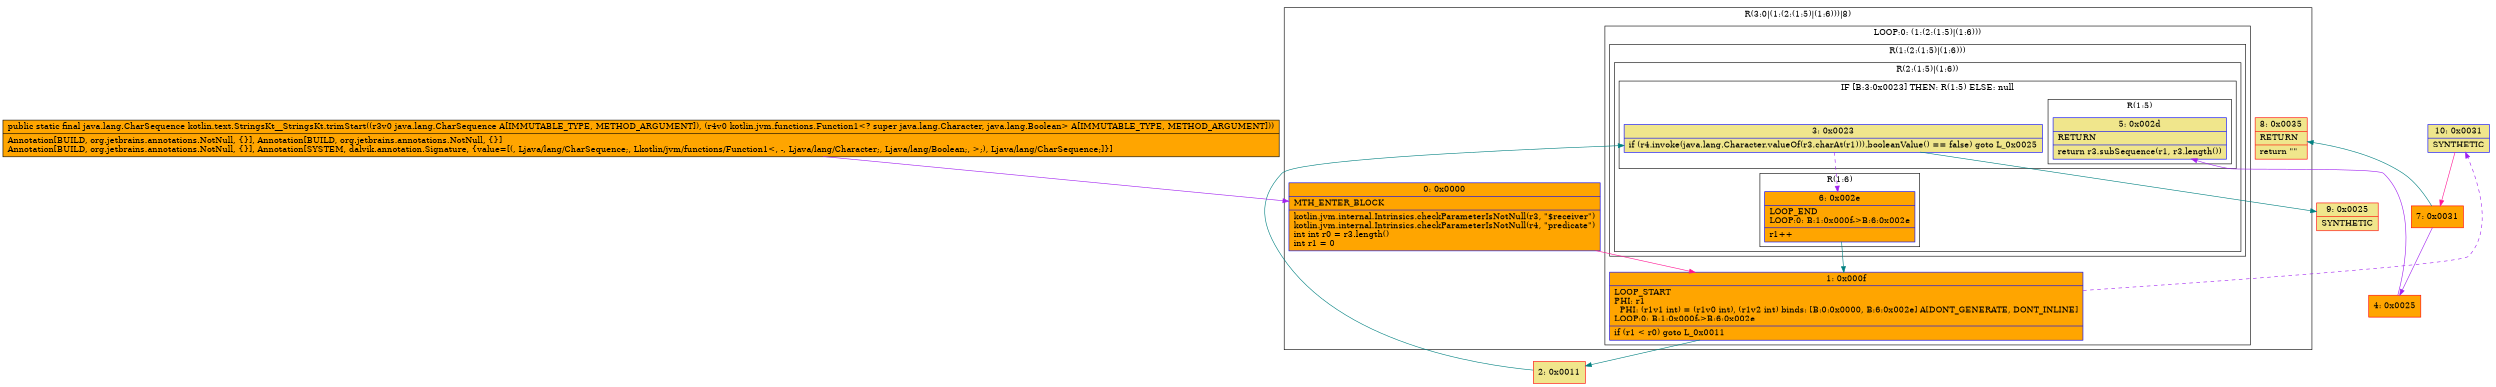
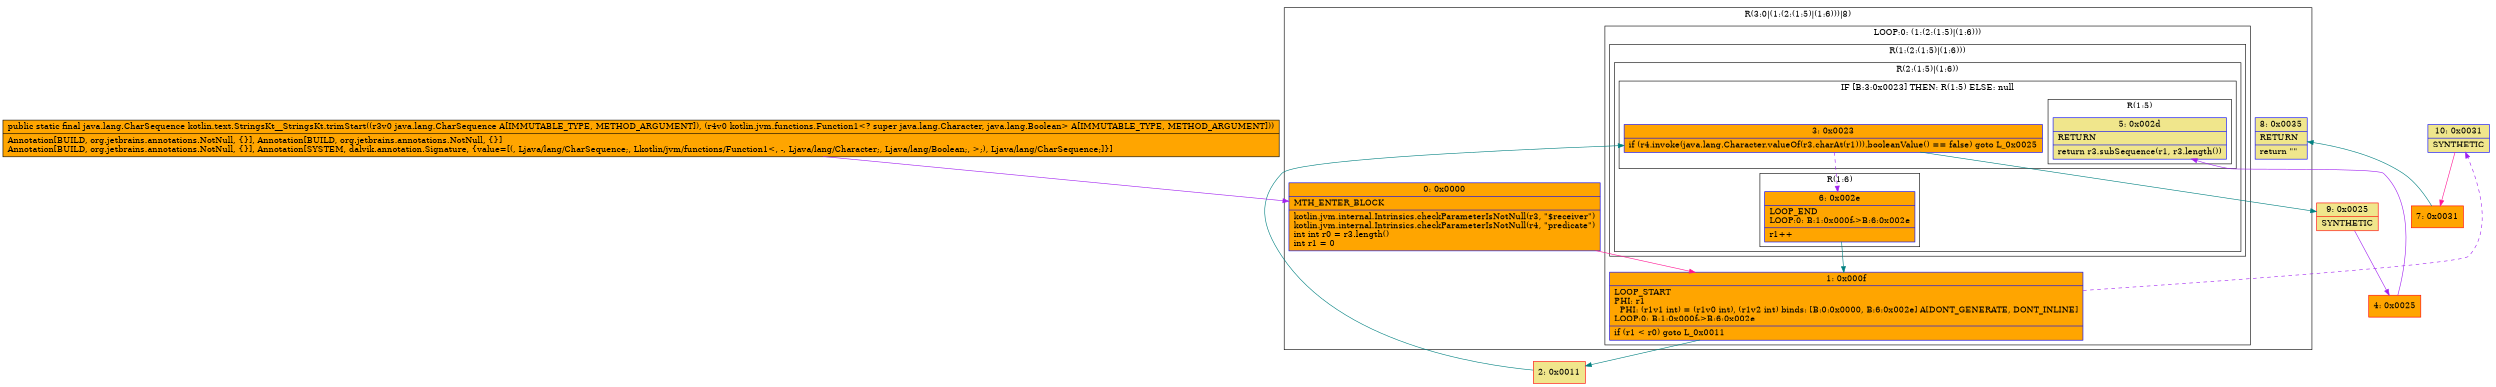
(1833, 138) -> (1833, 138)
(2281, 138) -> (2281, 138)
(2417, 259) -> (2370, 260)
